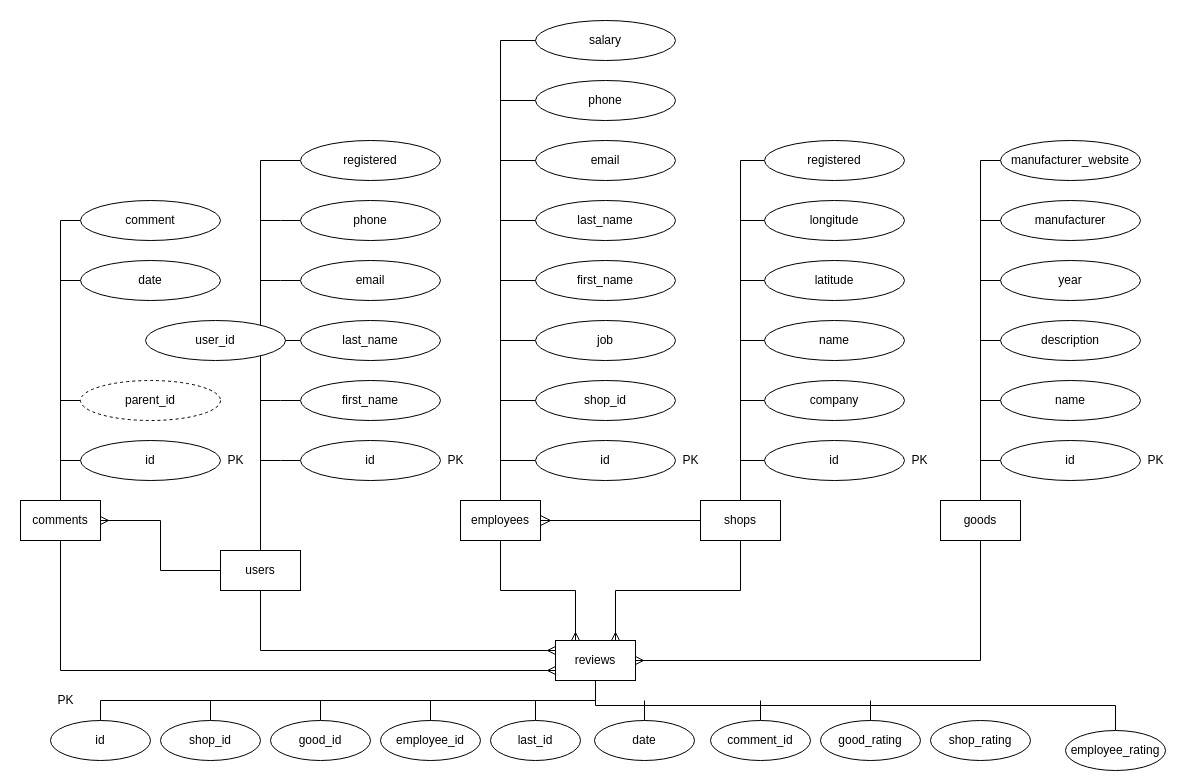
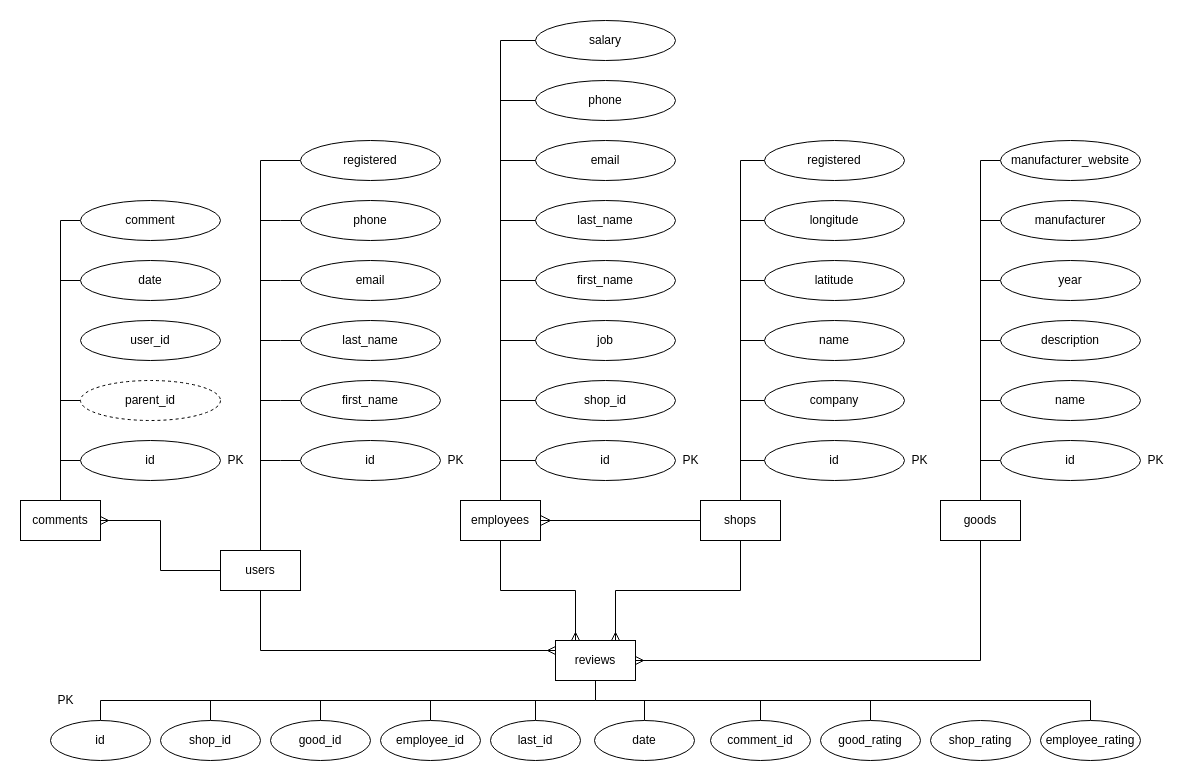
(216, 341) -> (151, 341)
(243, 671) -> none
(1116, 751) -> (1091, 741)
